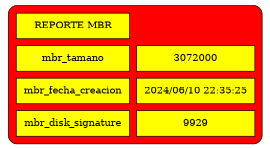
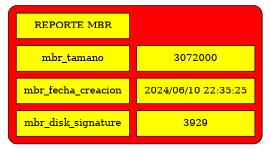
(196, 123) -> (196, 123)
